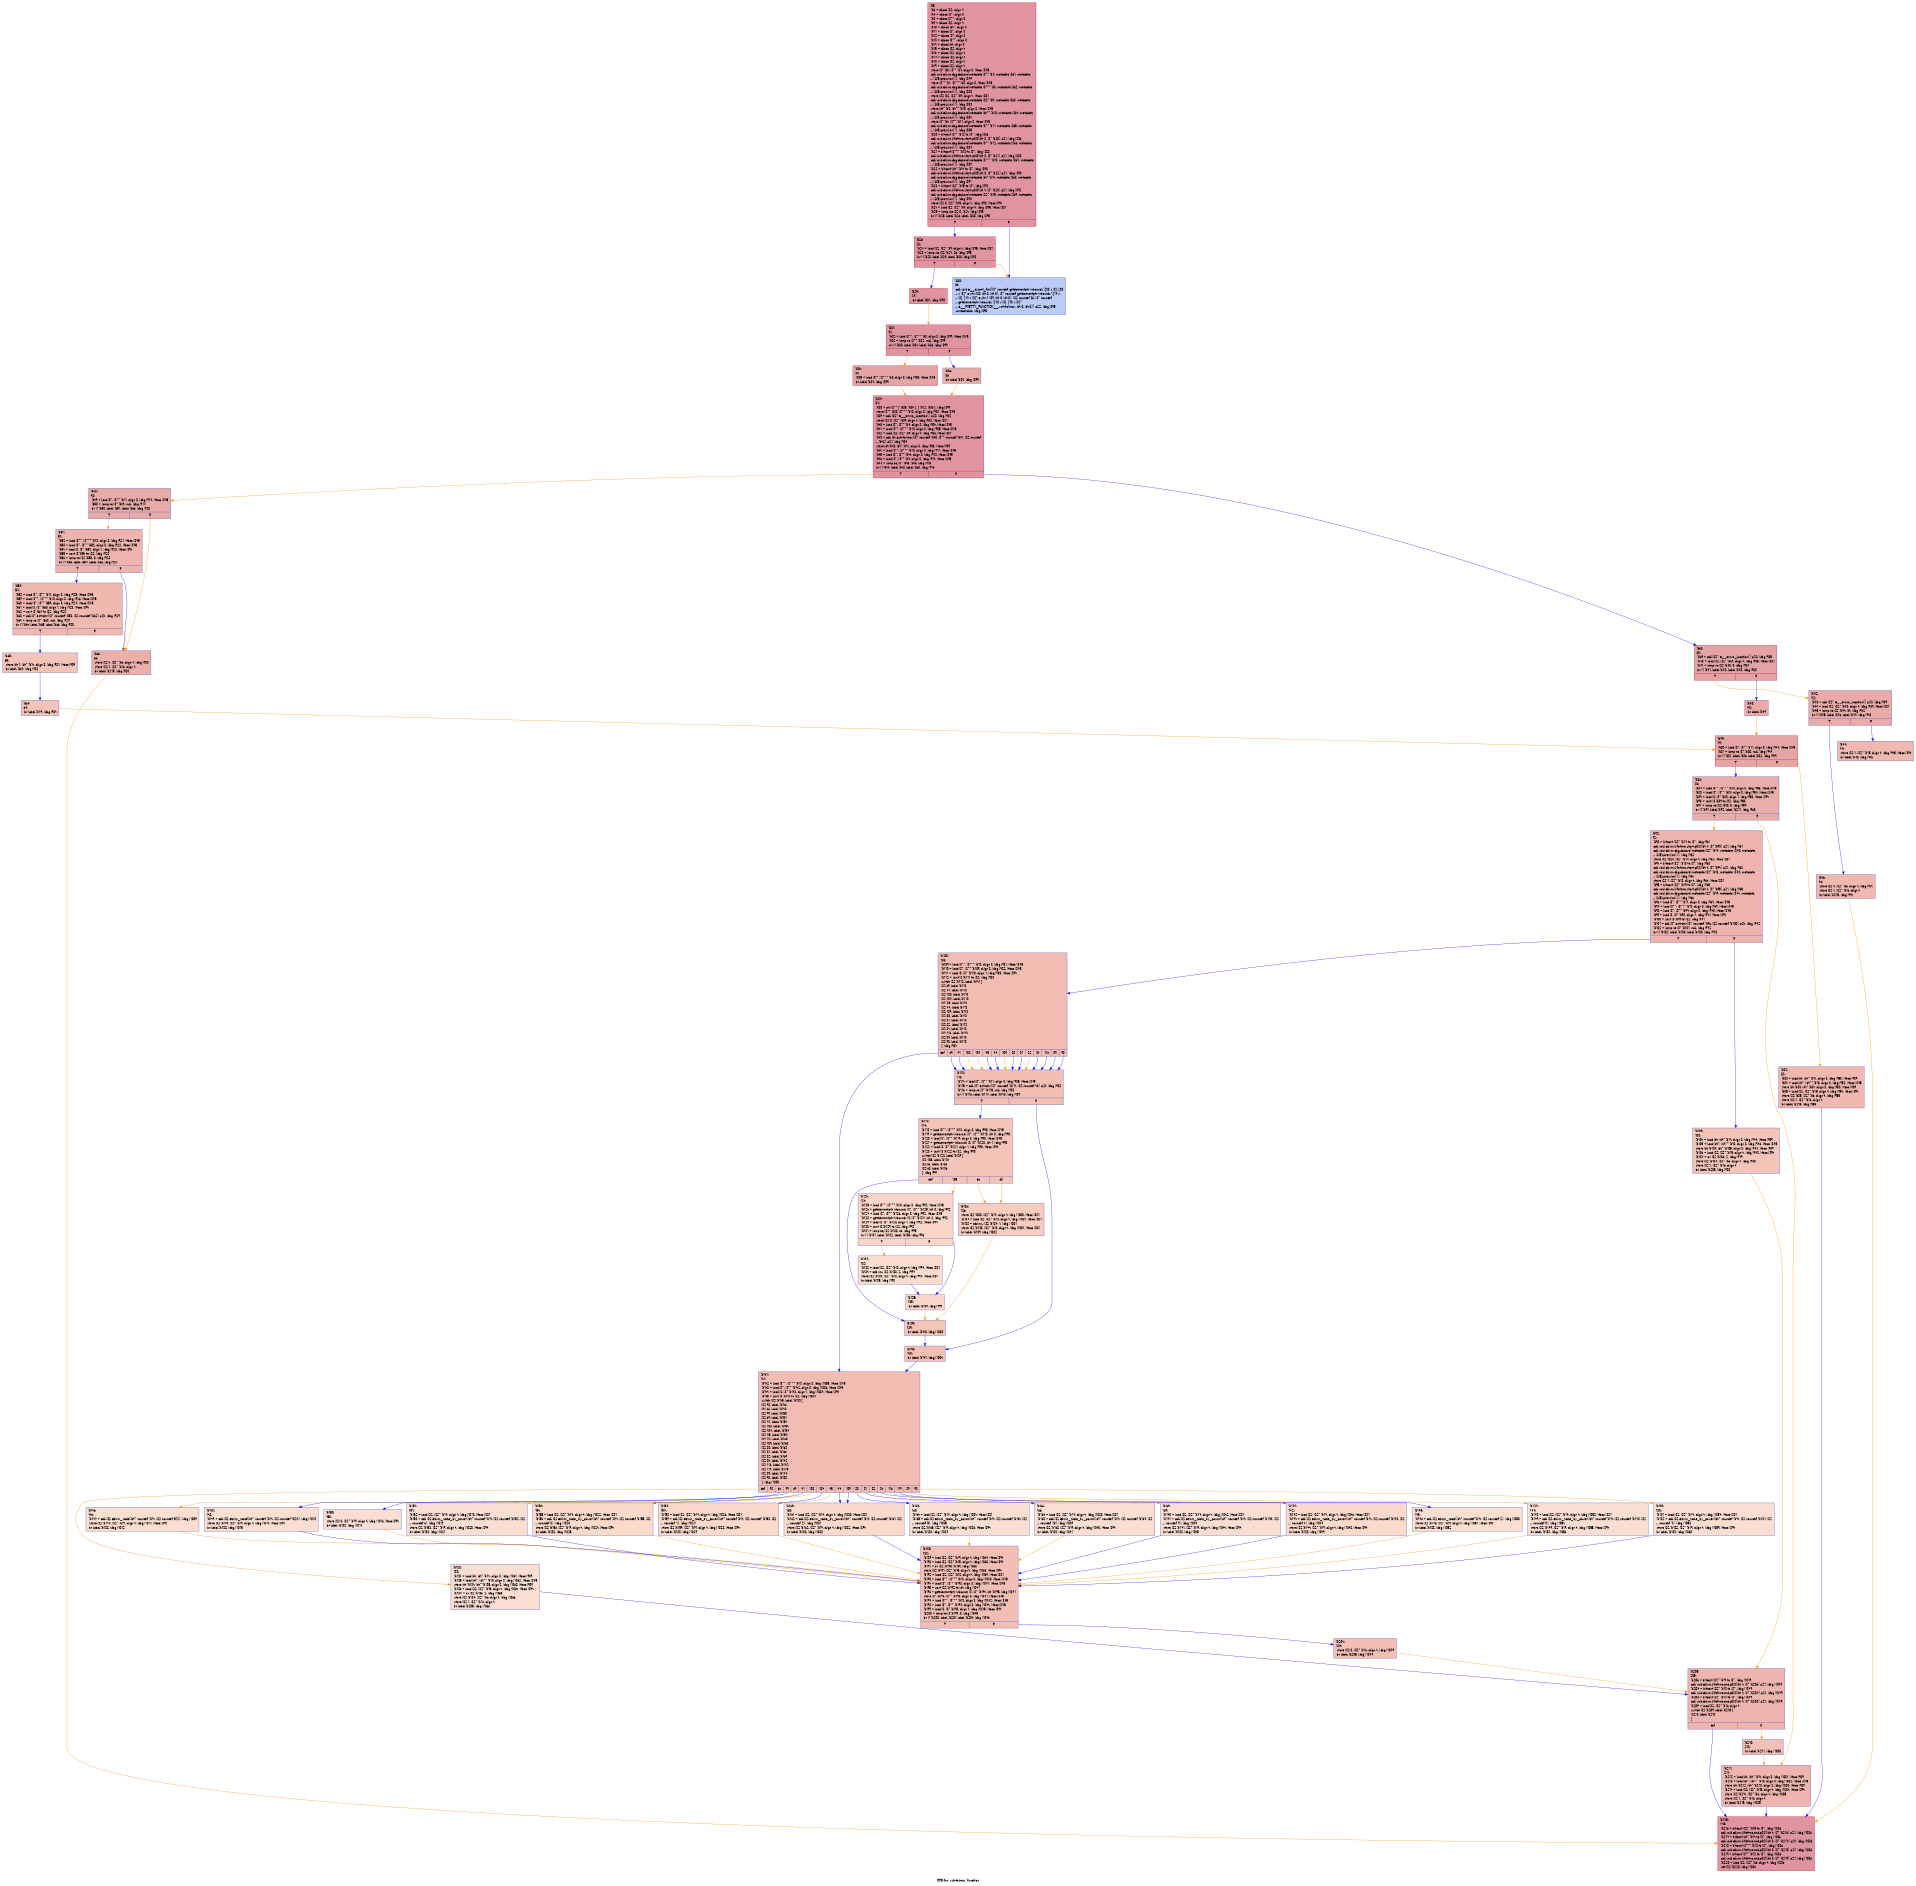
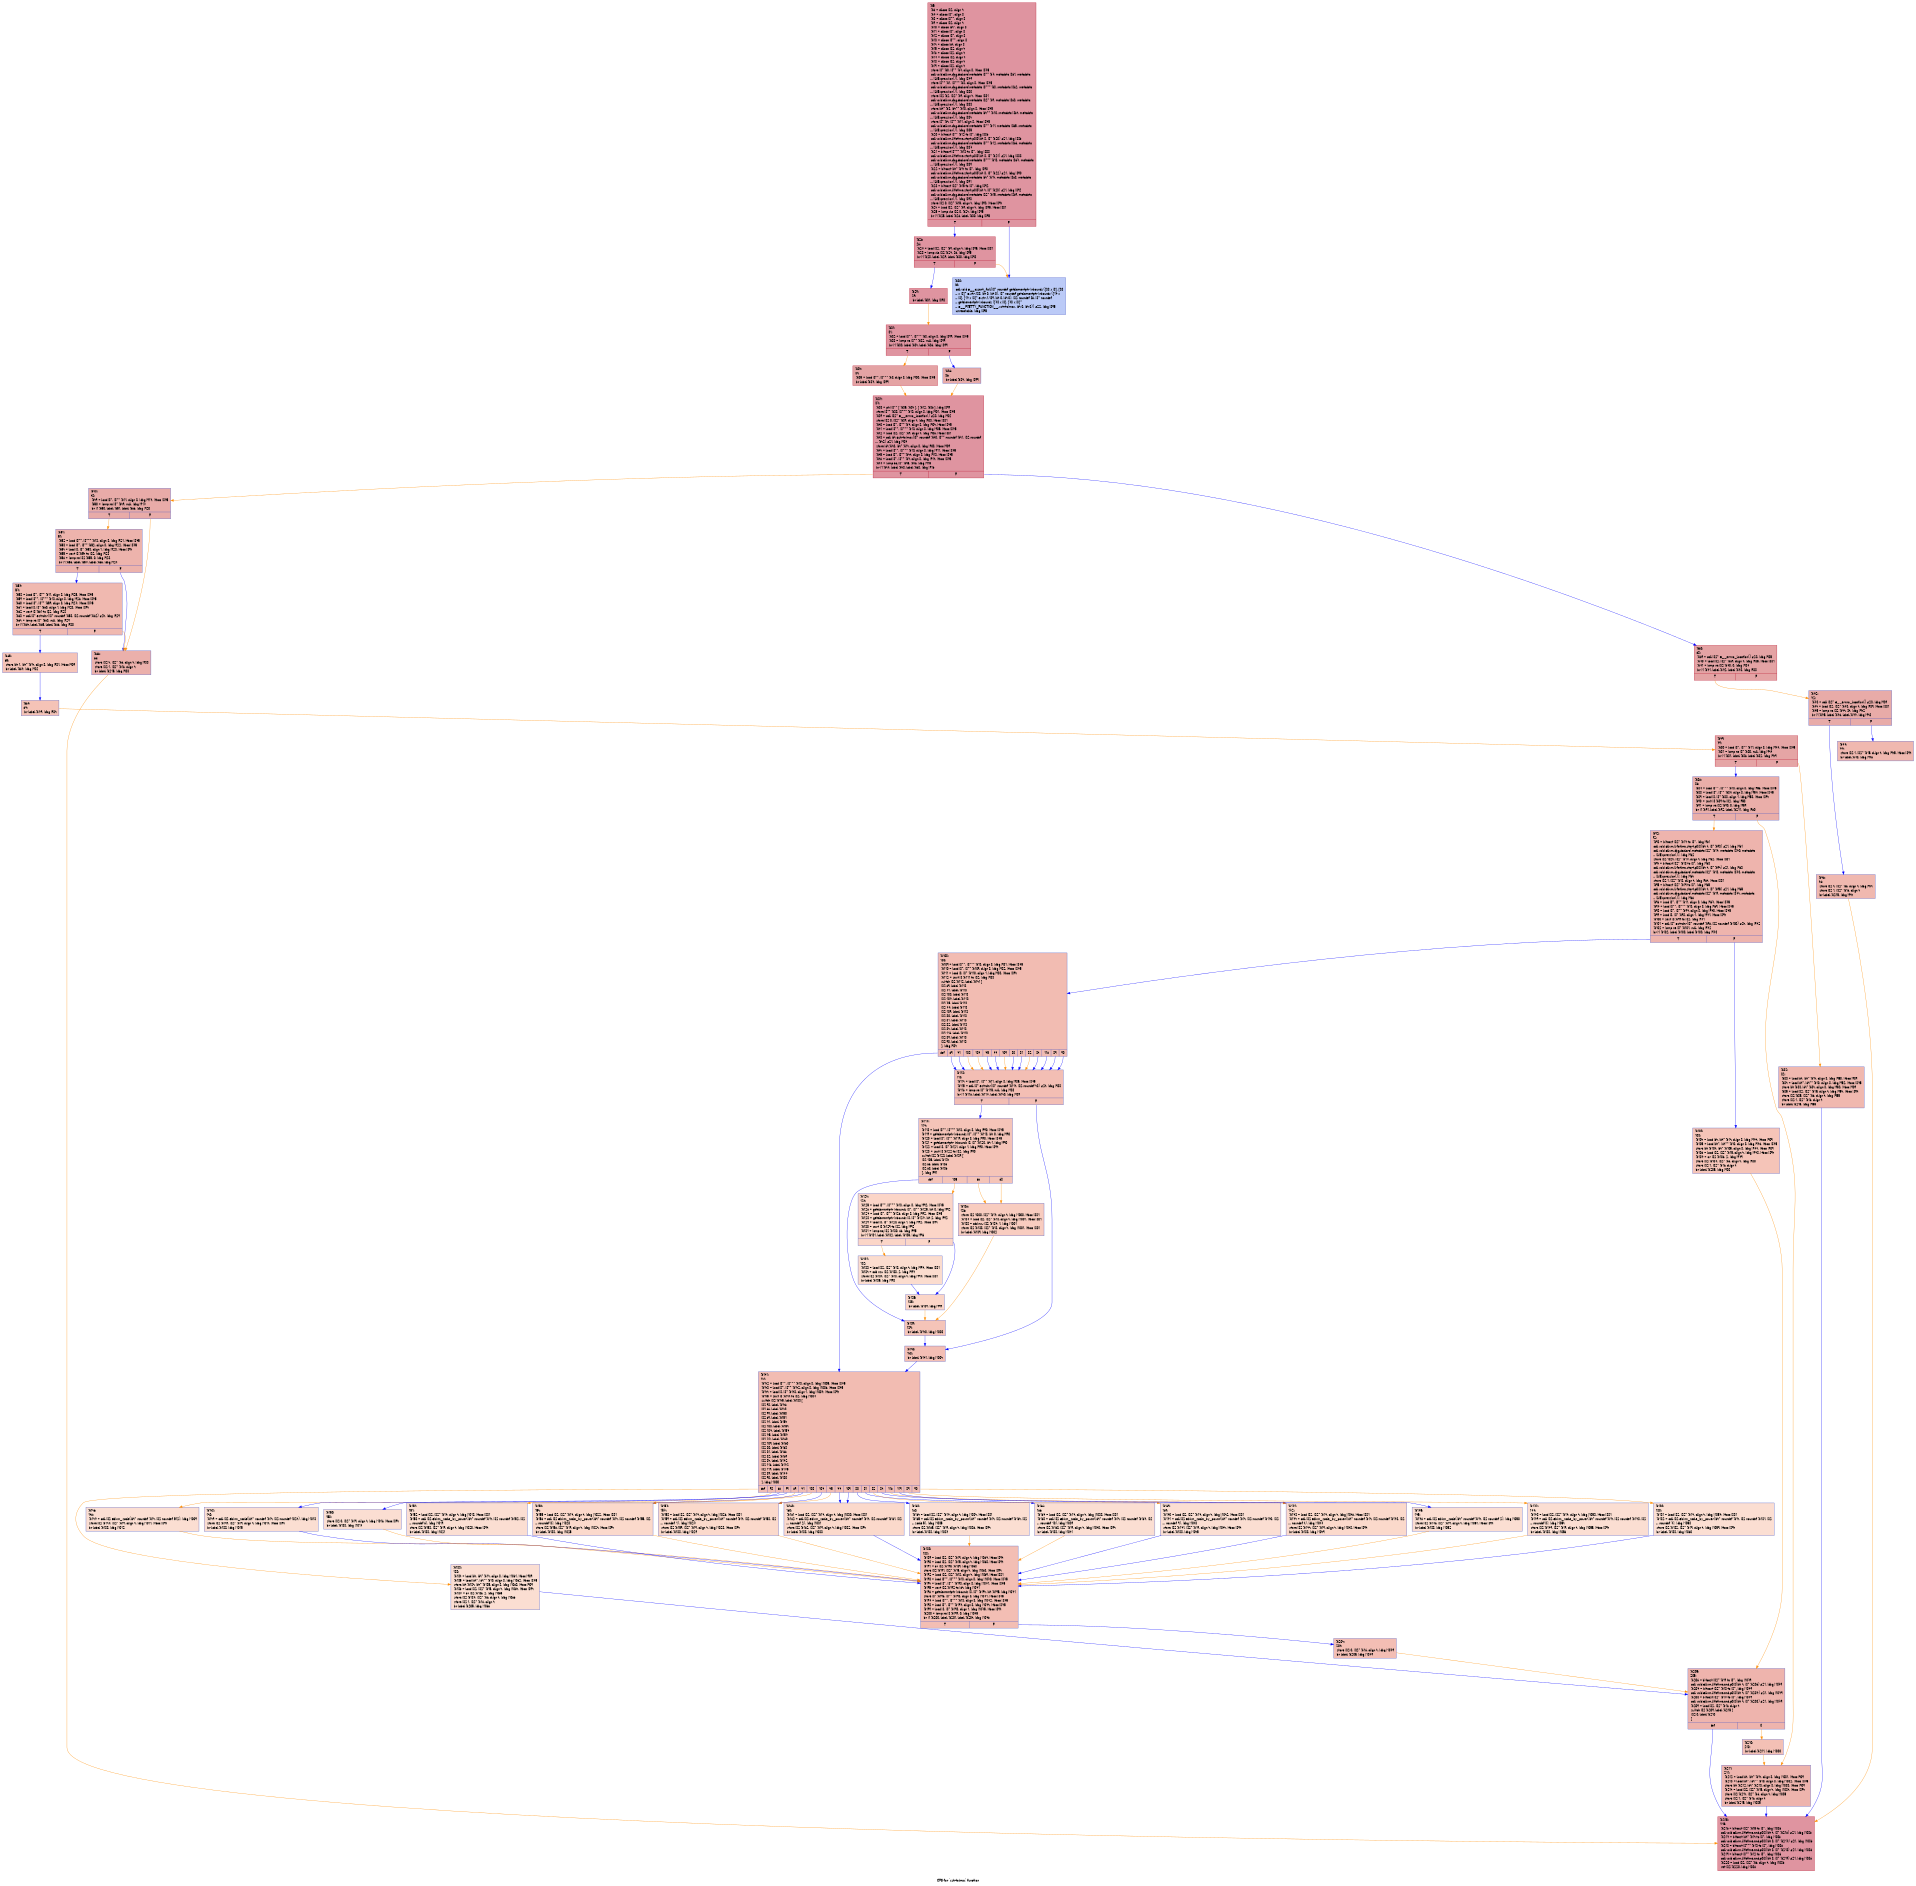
(1756, 708) -> none
(929, 1523) -> (927, 1523)
